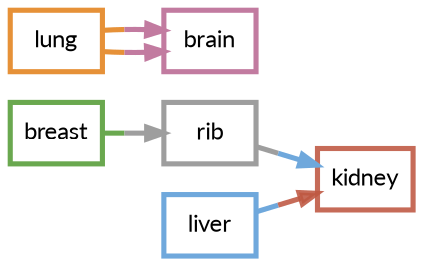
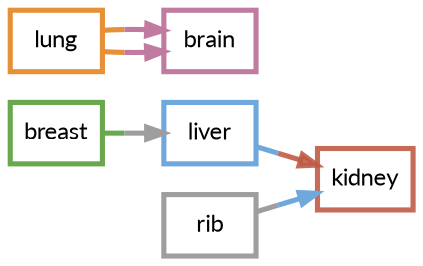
(125, 133) -> (125, 133)
